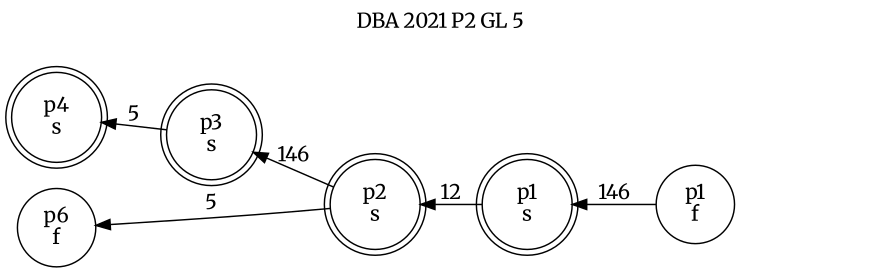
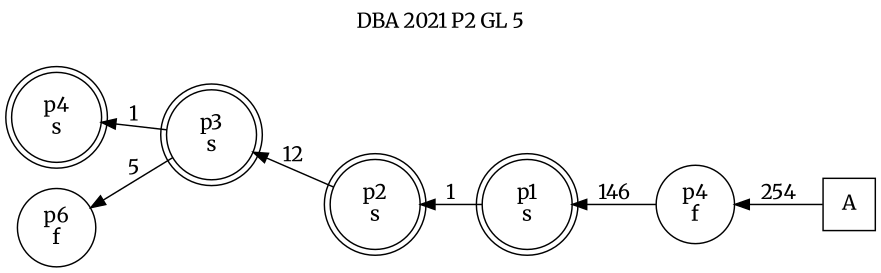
(134, 115) -> (134, 115)
(293, 156) -> (293, 156)
(451, 194) -> (451, 194)
(695, 204) -> (695, 204)
none -> (849, 204)
(221, 217) -> (138, 179)
